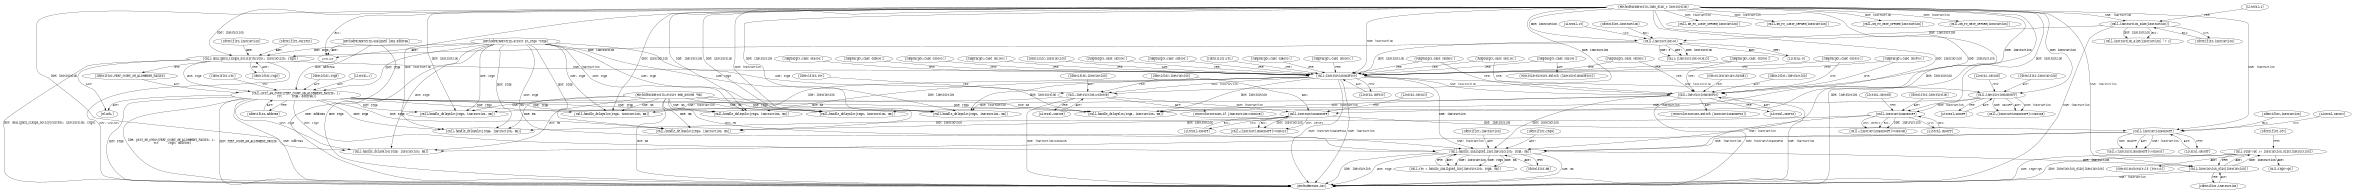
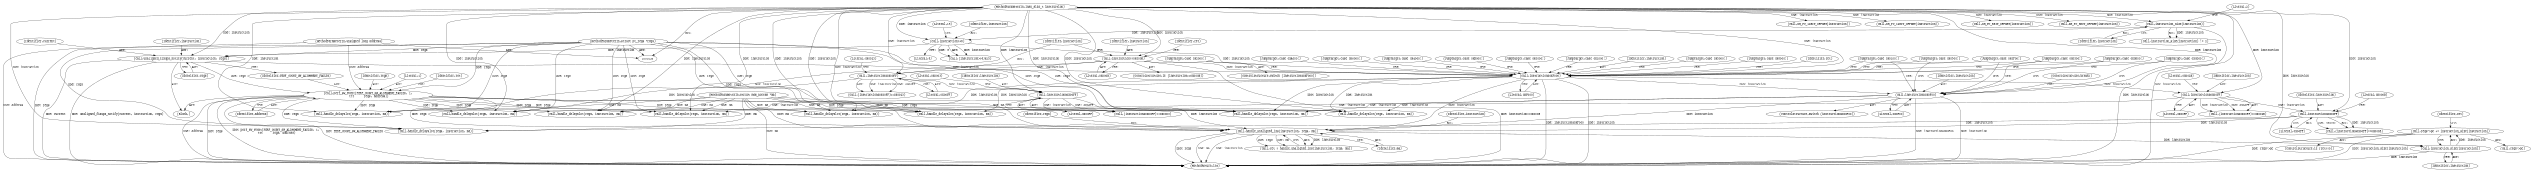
(1734, 50) -> none
(1210, 83) -> (1253, 70)
